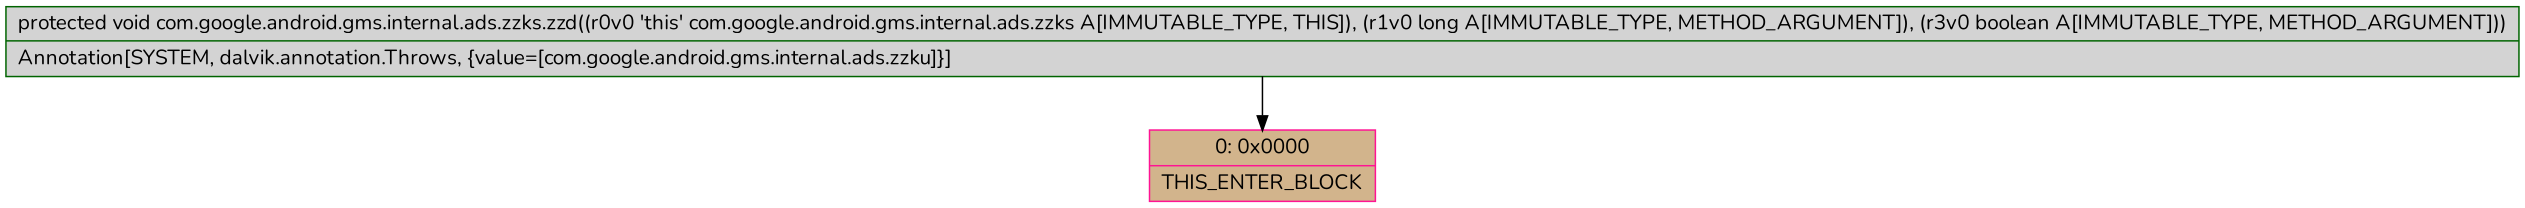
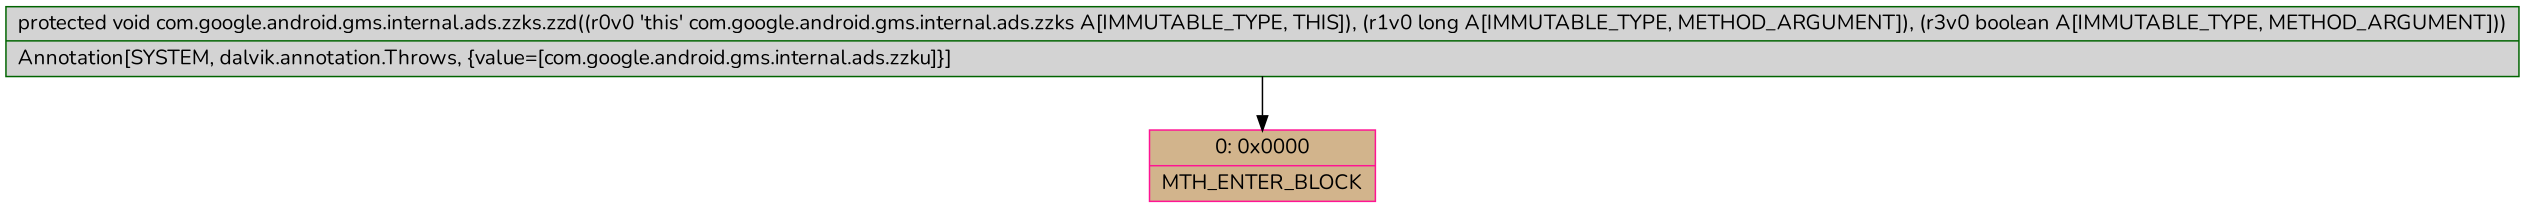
(1262, 183) -> (1262, 183)
